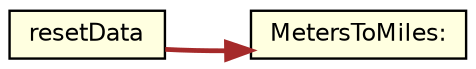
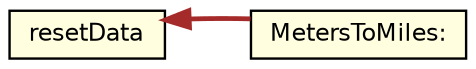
(196, 50) -> (220, 19)
